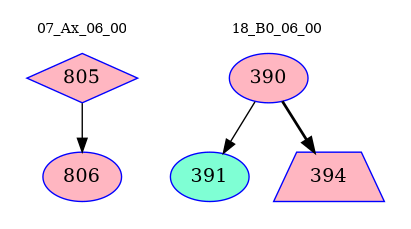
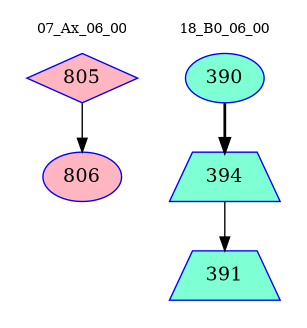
(269, 78) -> (225, 78)
(243, 122) -> (225, 219)
(210, 177) -> (225, 276)
(329, 177) -> (225, 177)
